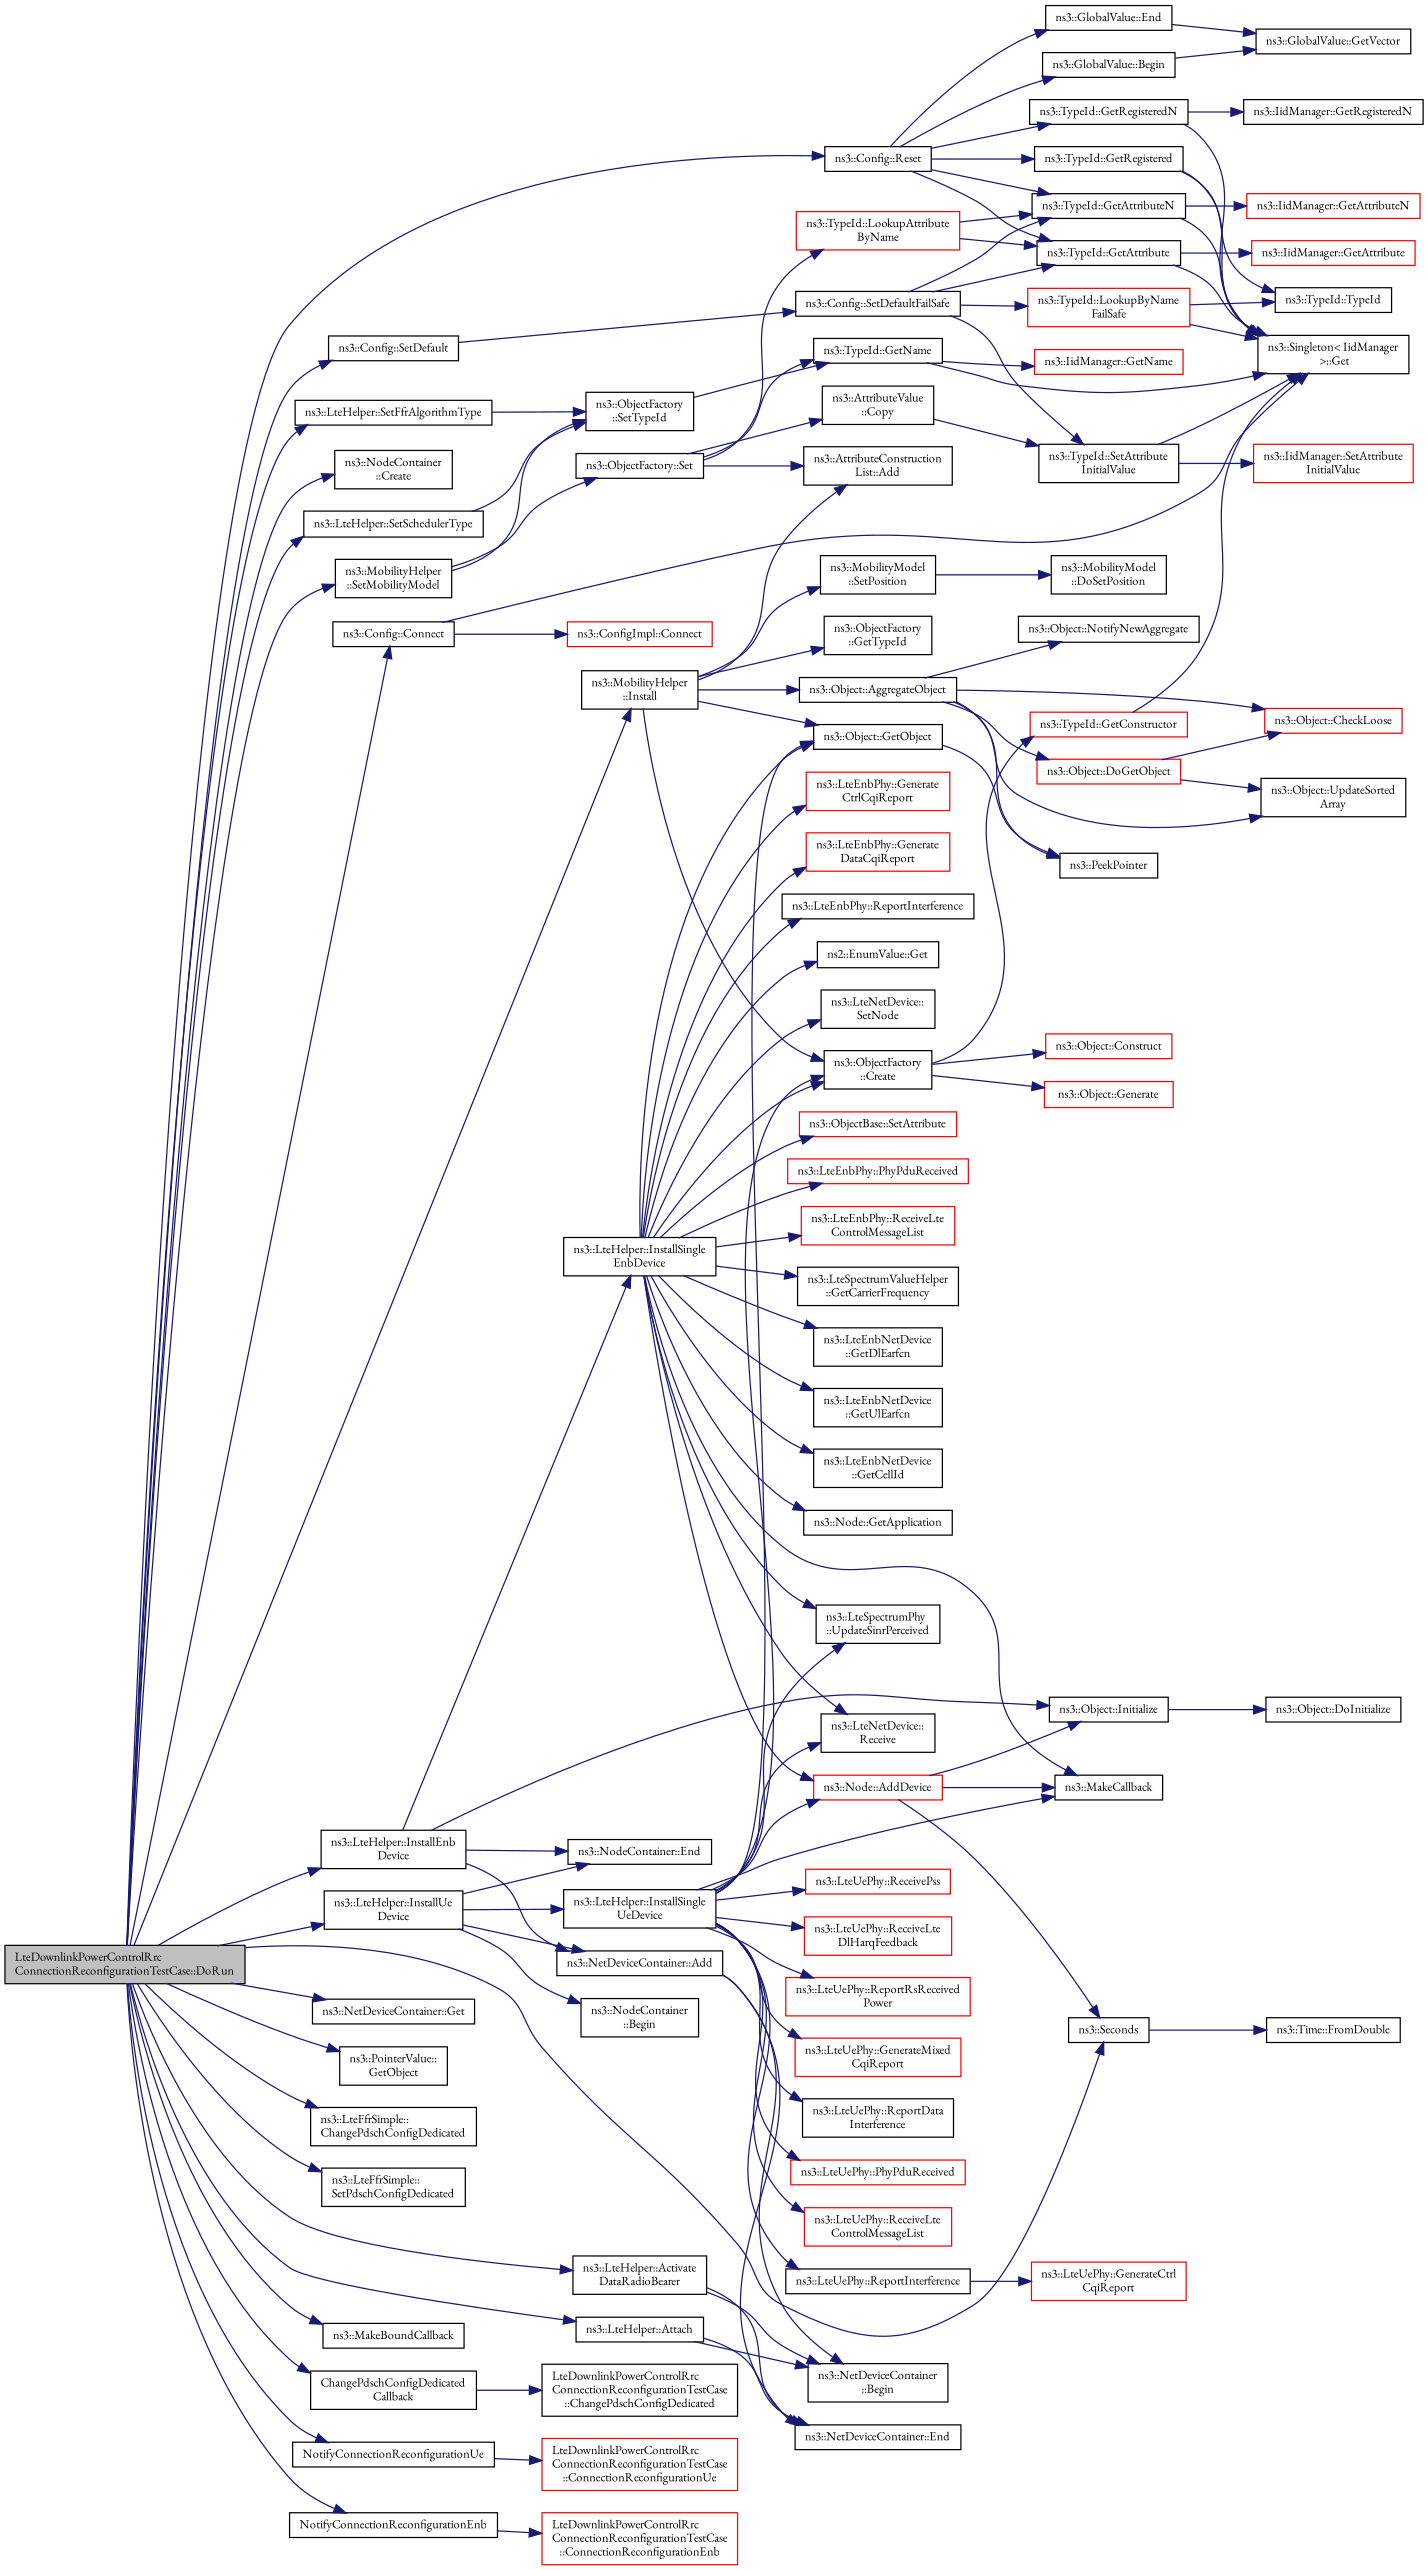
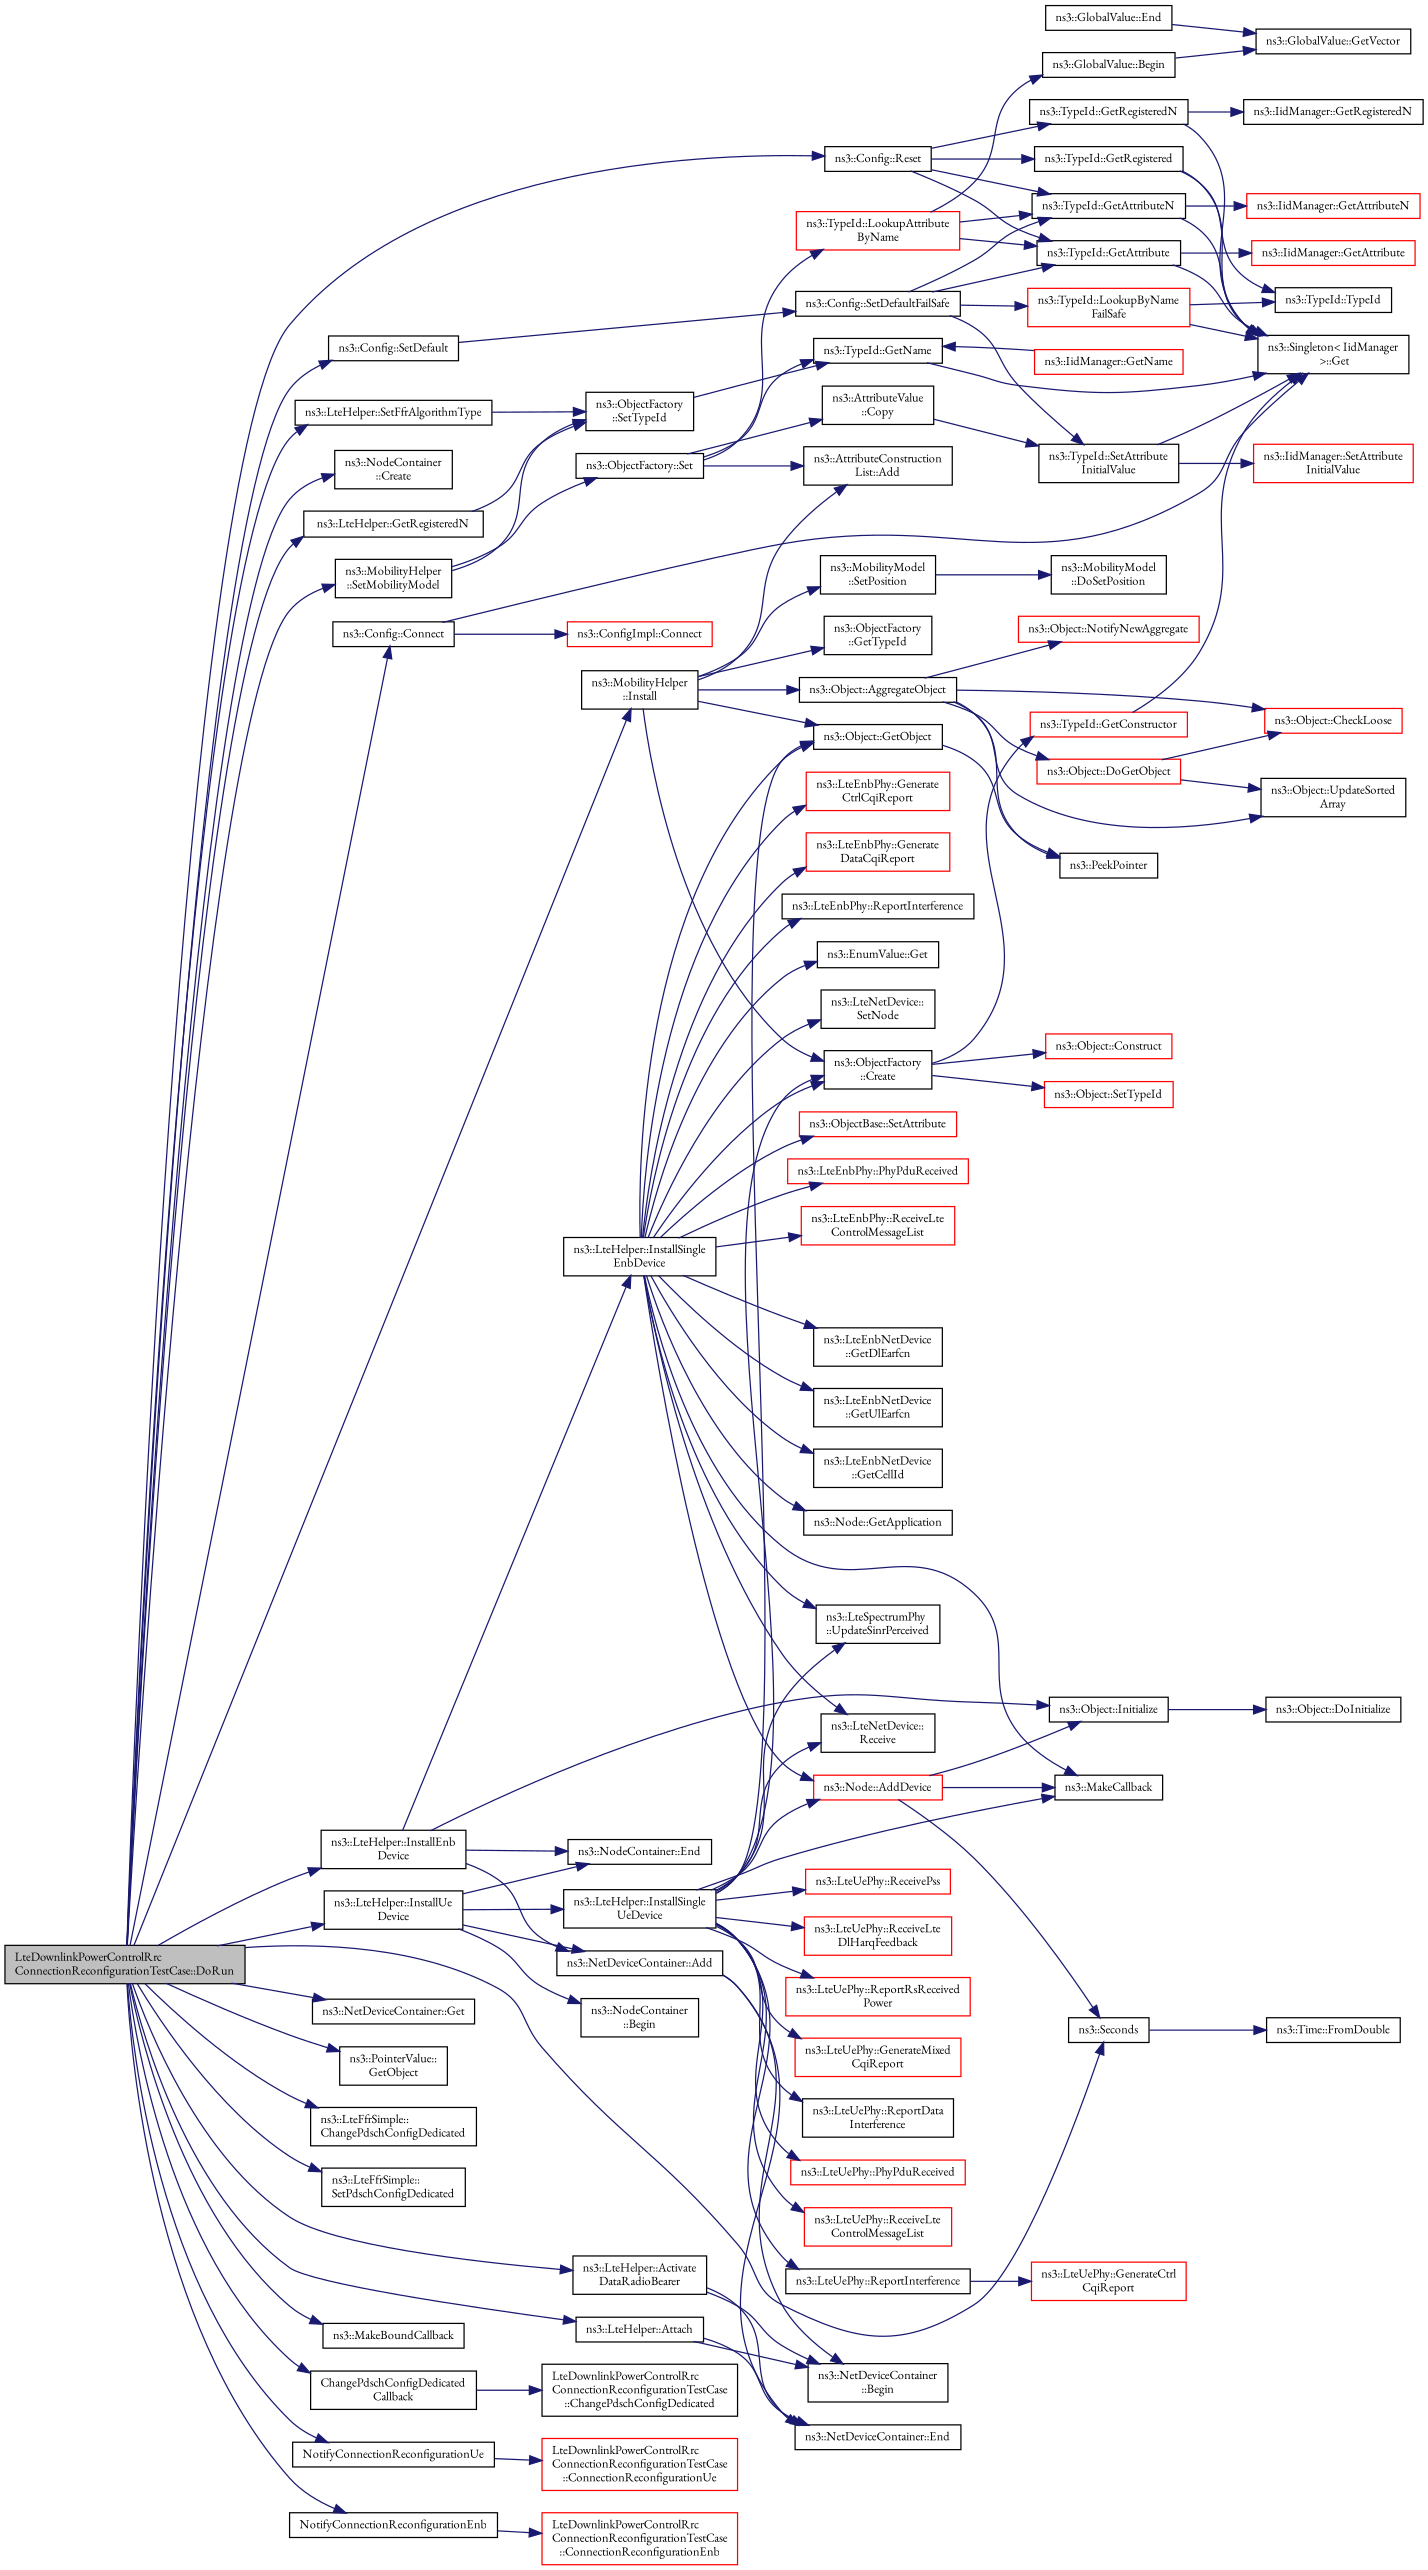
(957, 83) -> none
(969, 110) -> (992, 149)
(982, 364) -> (1005, 349)
(394, 524) -> (394, 524)
(1109, 629) -> (1109, 629)
(878, 955) -> (878, 955)
(1109, 1095) -> (1109, 1095)
(878, 1286) -> none
